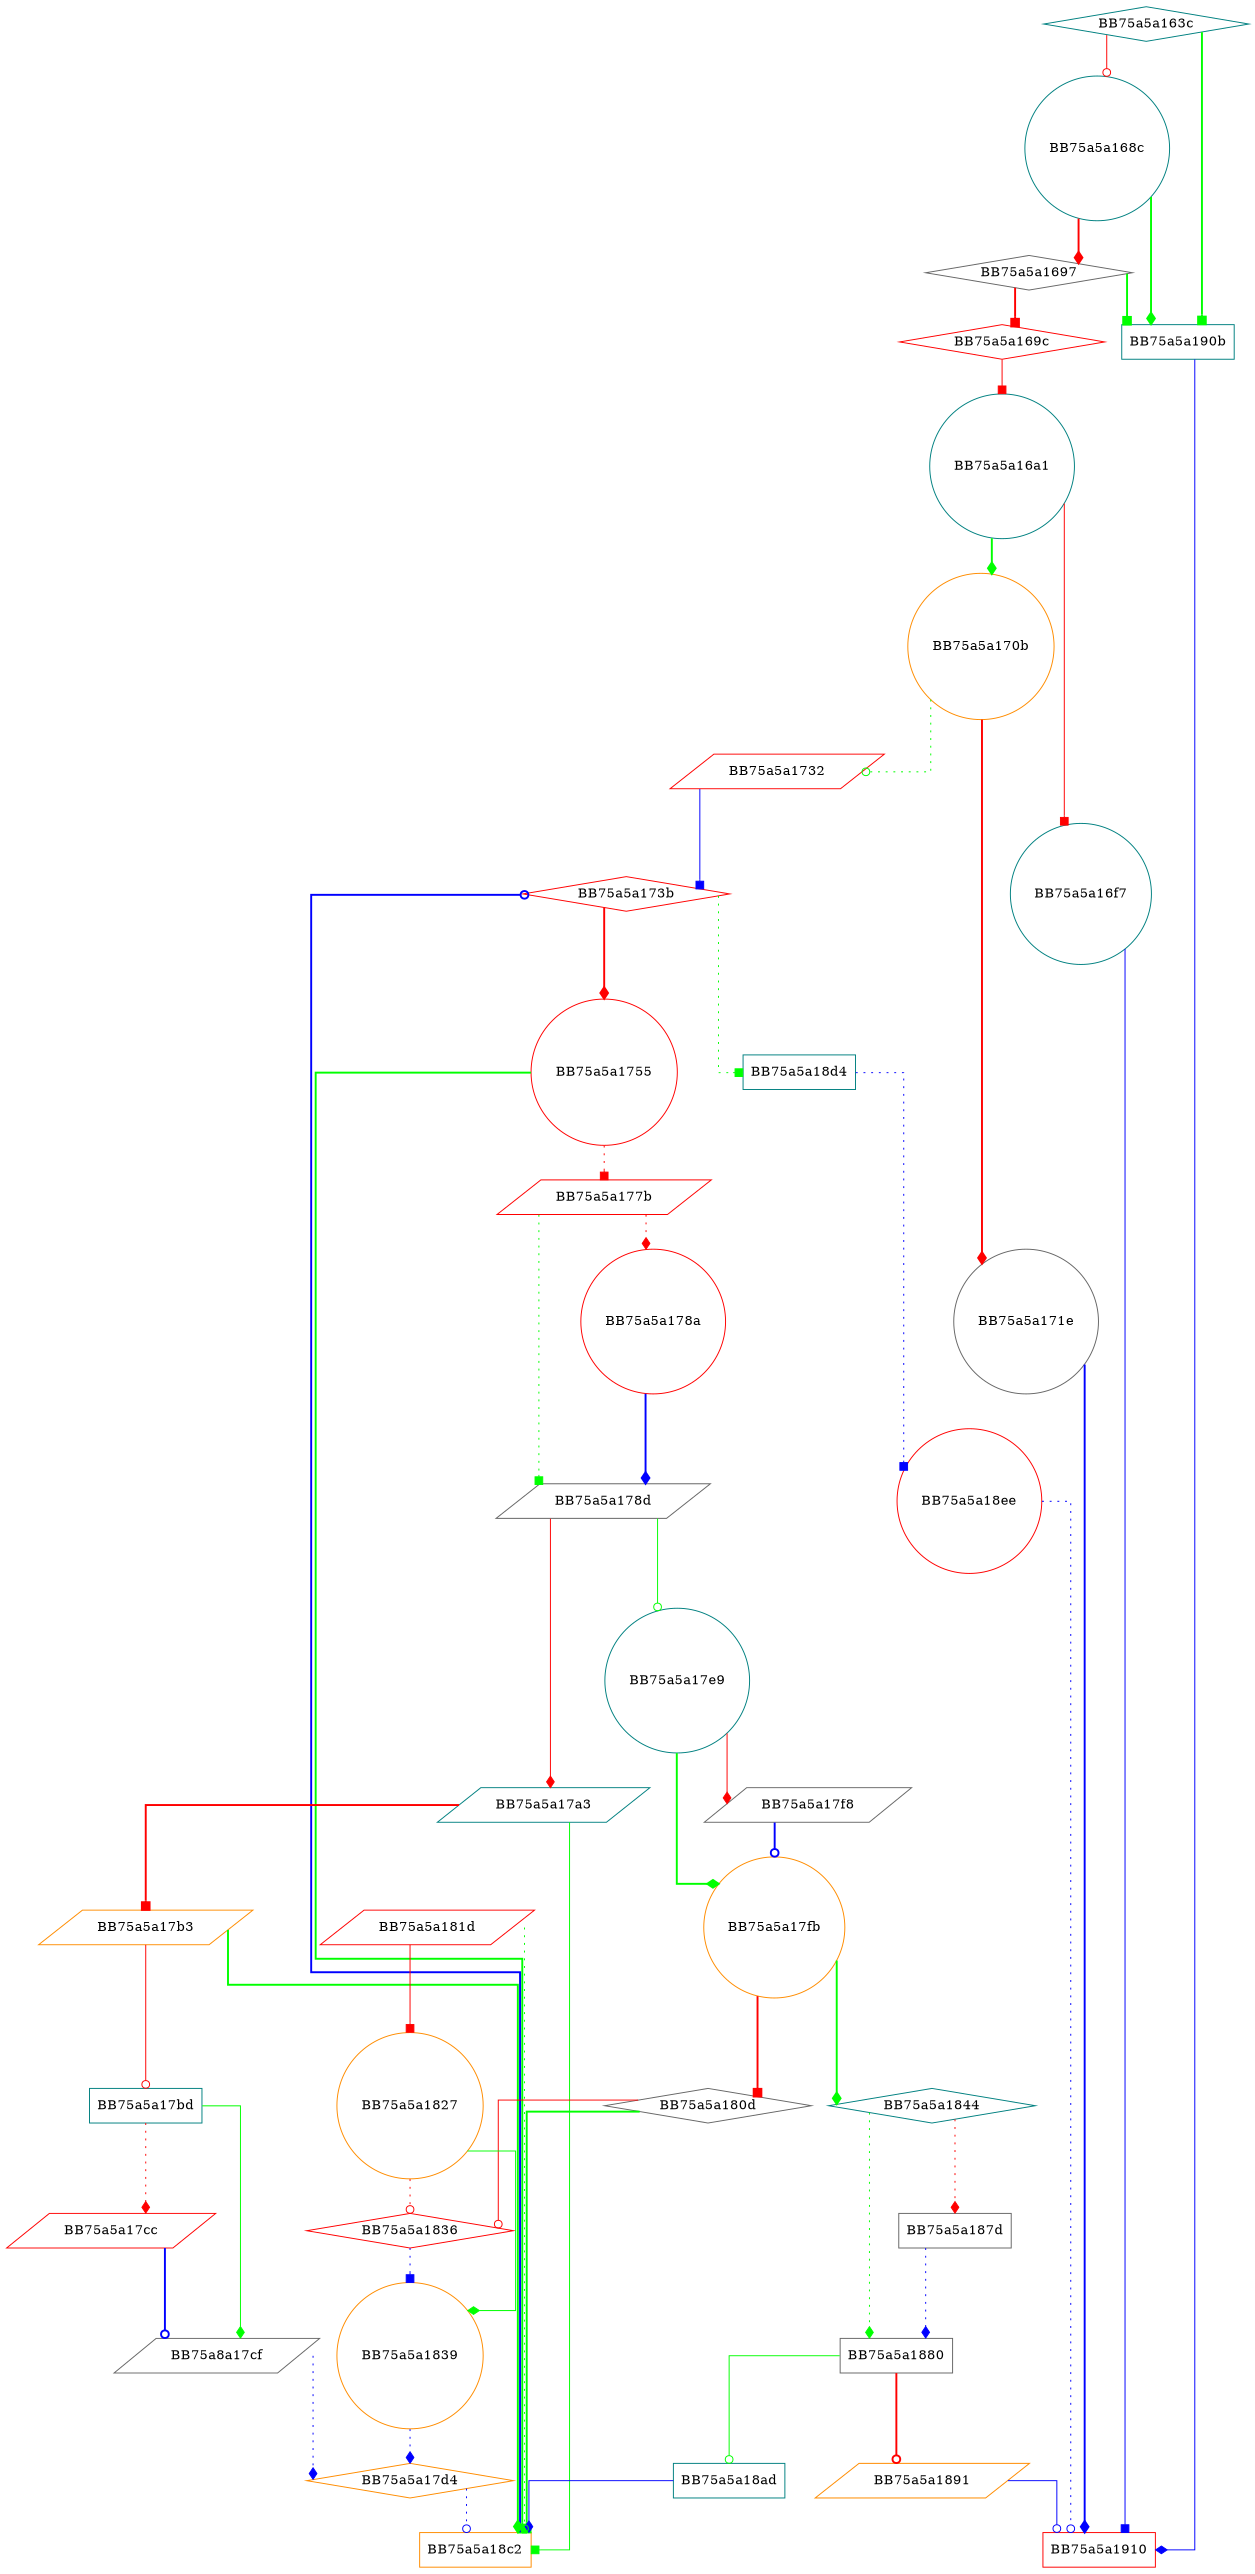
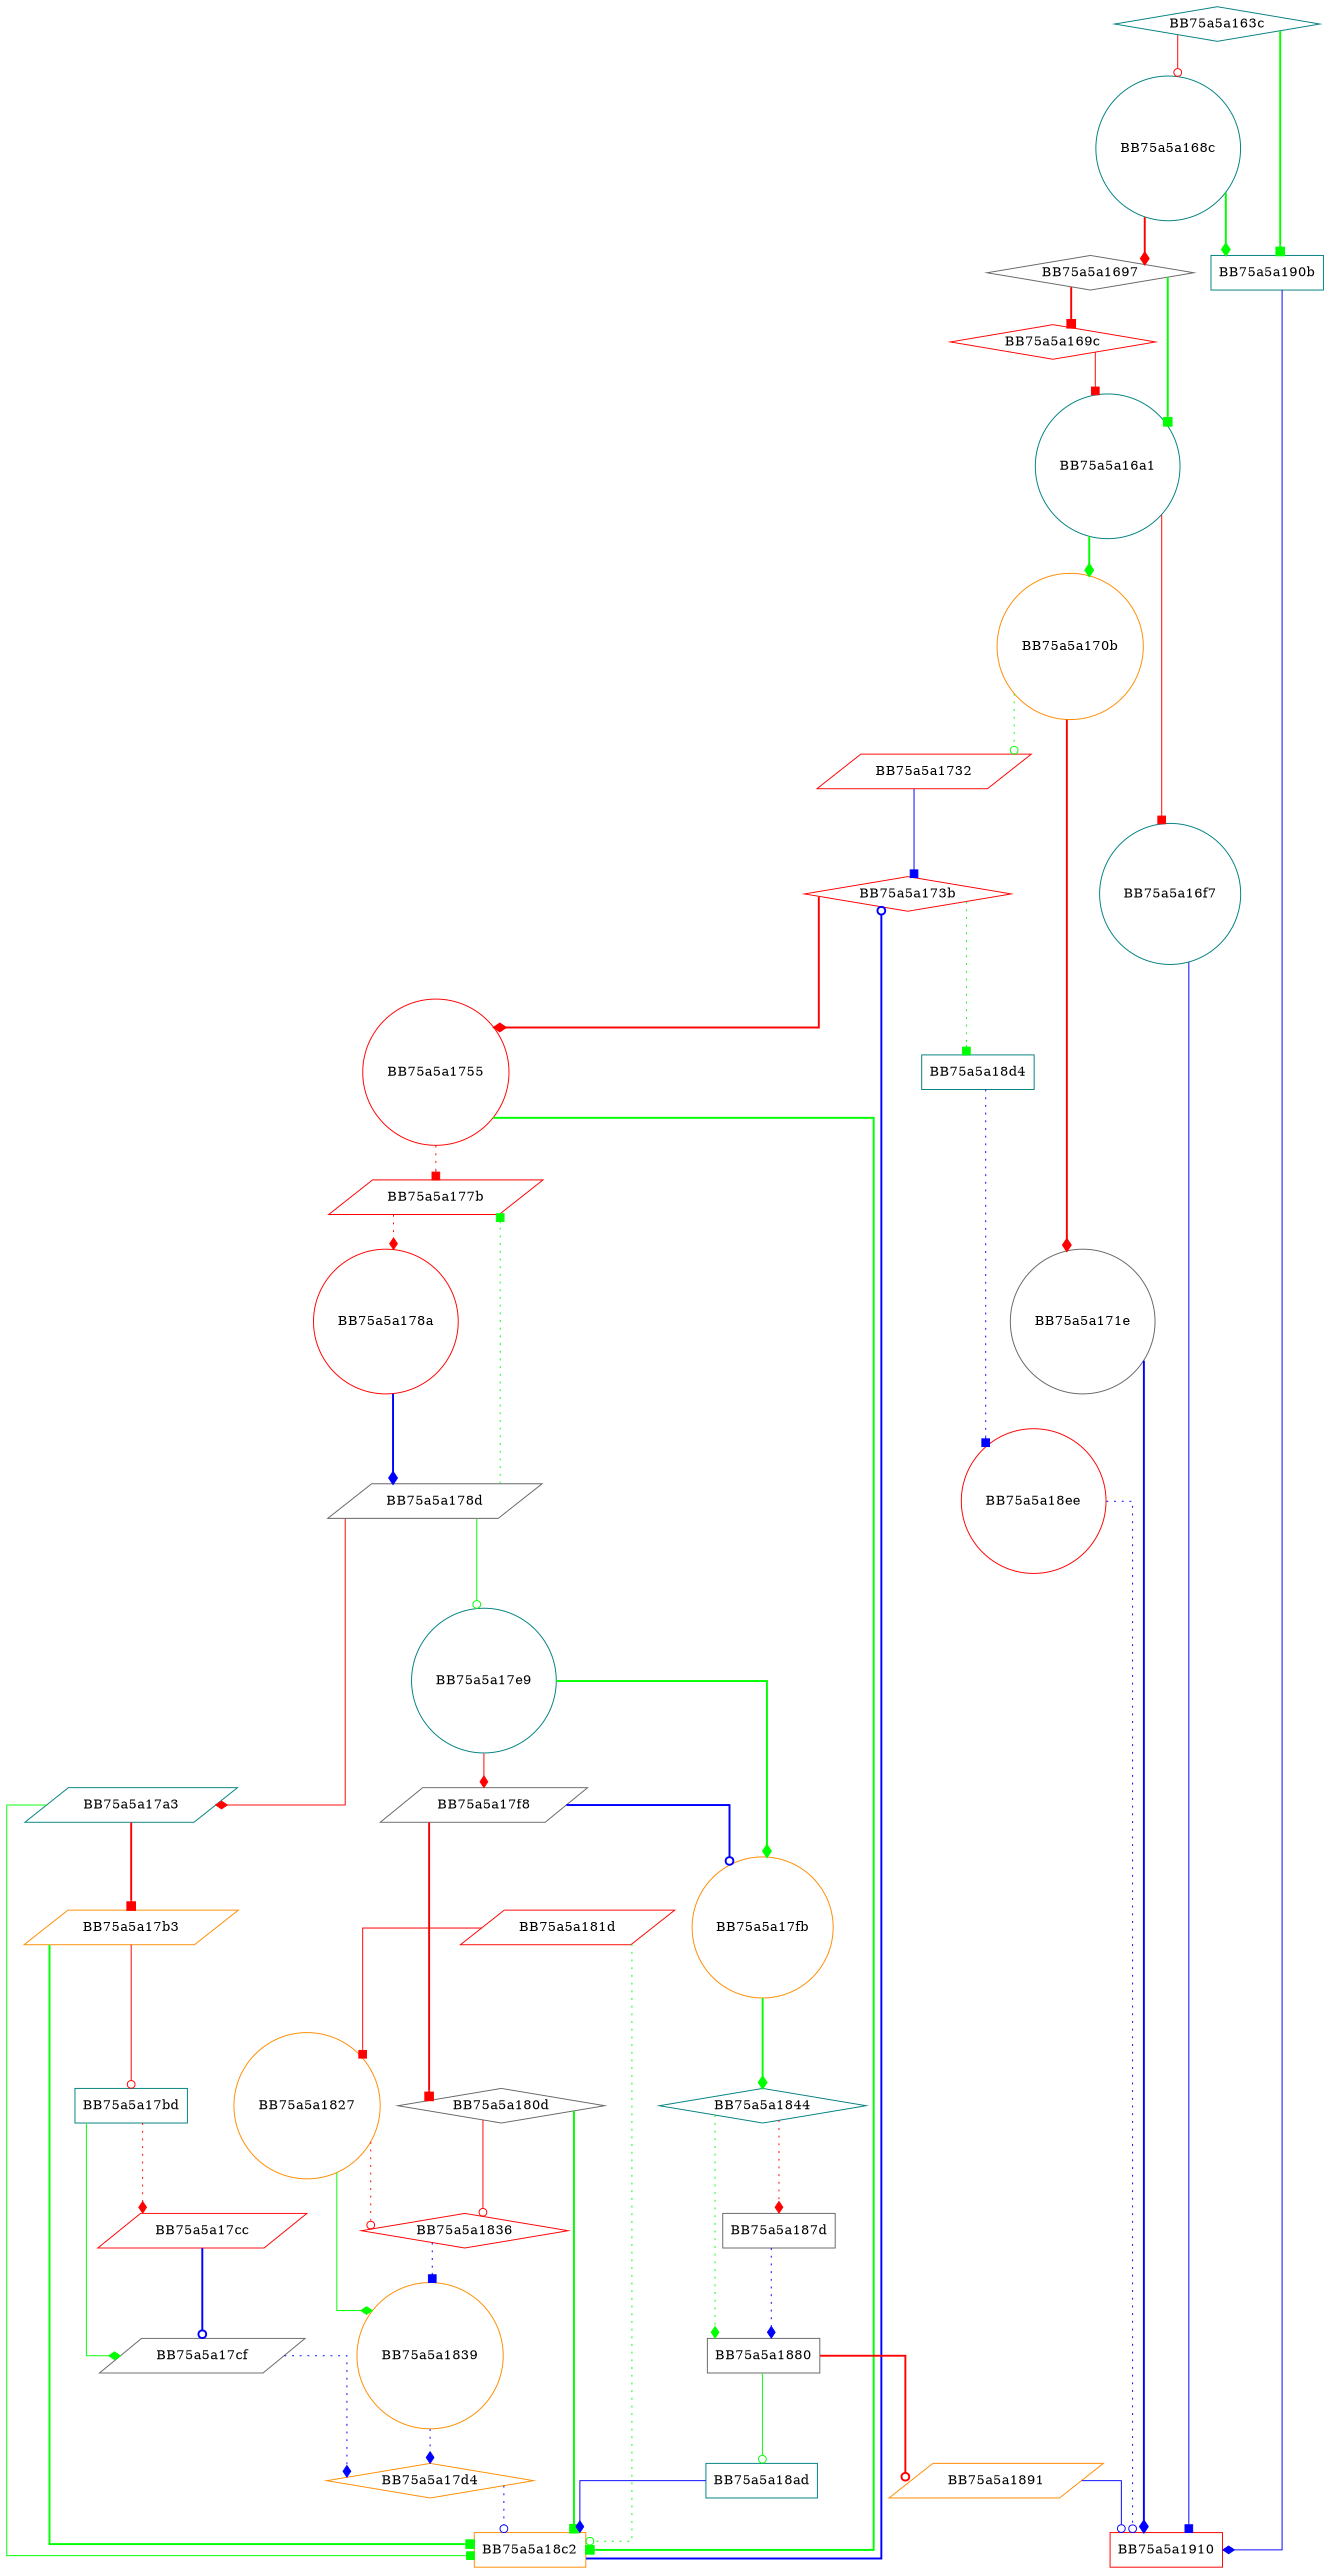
(1127, 294) -> (1168, 347)
(539, 1345) -> (500, 1353)
(503, 1985) -> (49, 2452)
(758, 2042) -> (429, 1957)
(217, 2356) -> (202, 2356)
